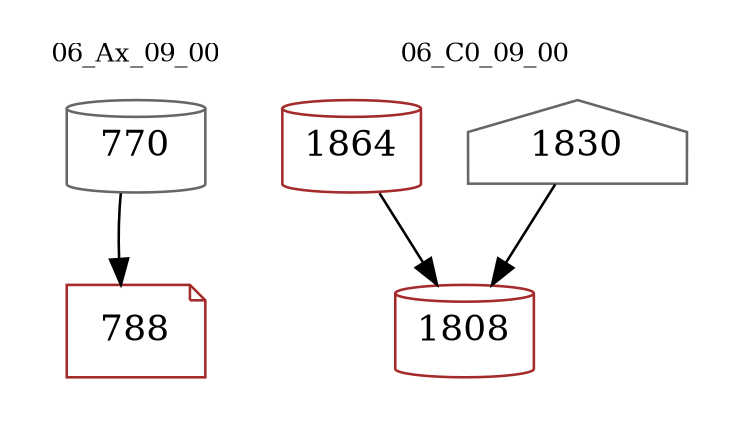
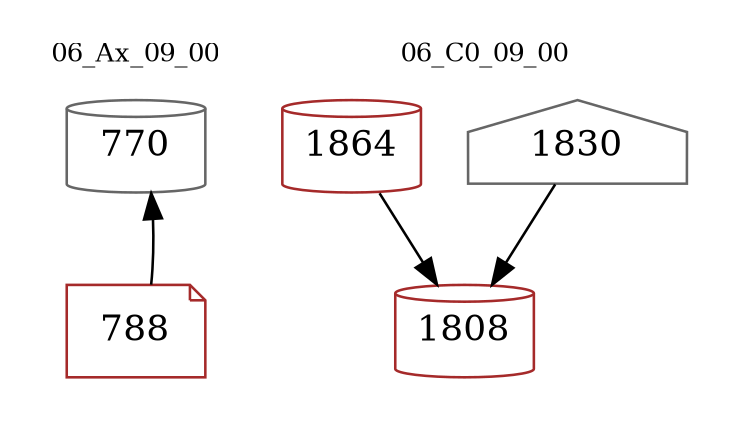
(119, 226) -> (153, 252)
